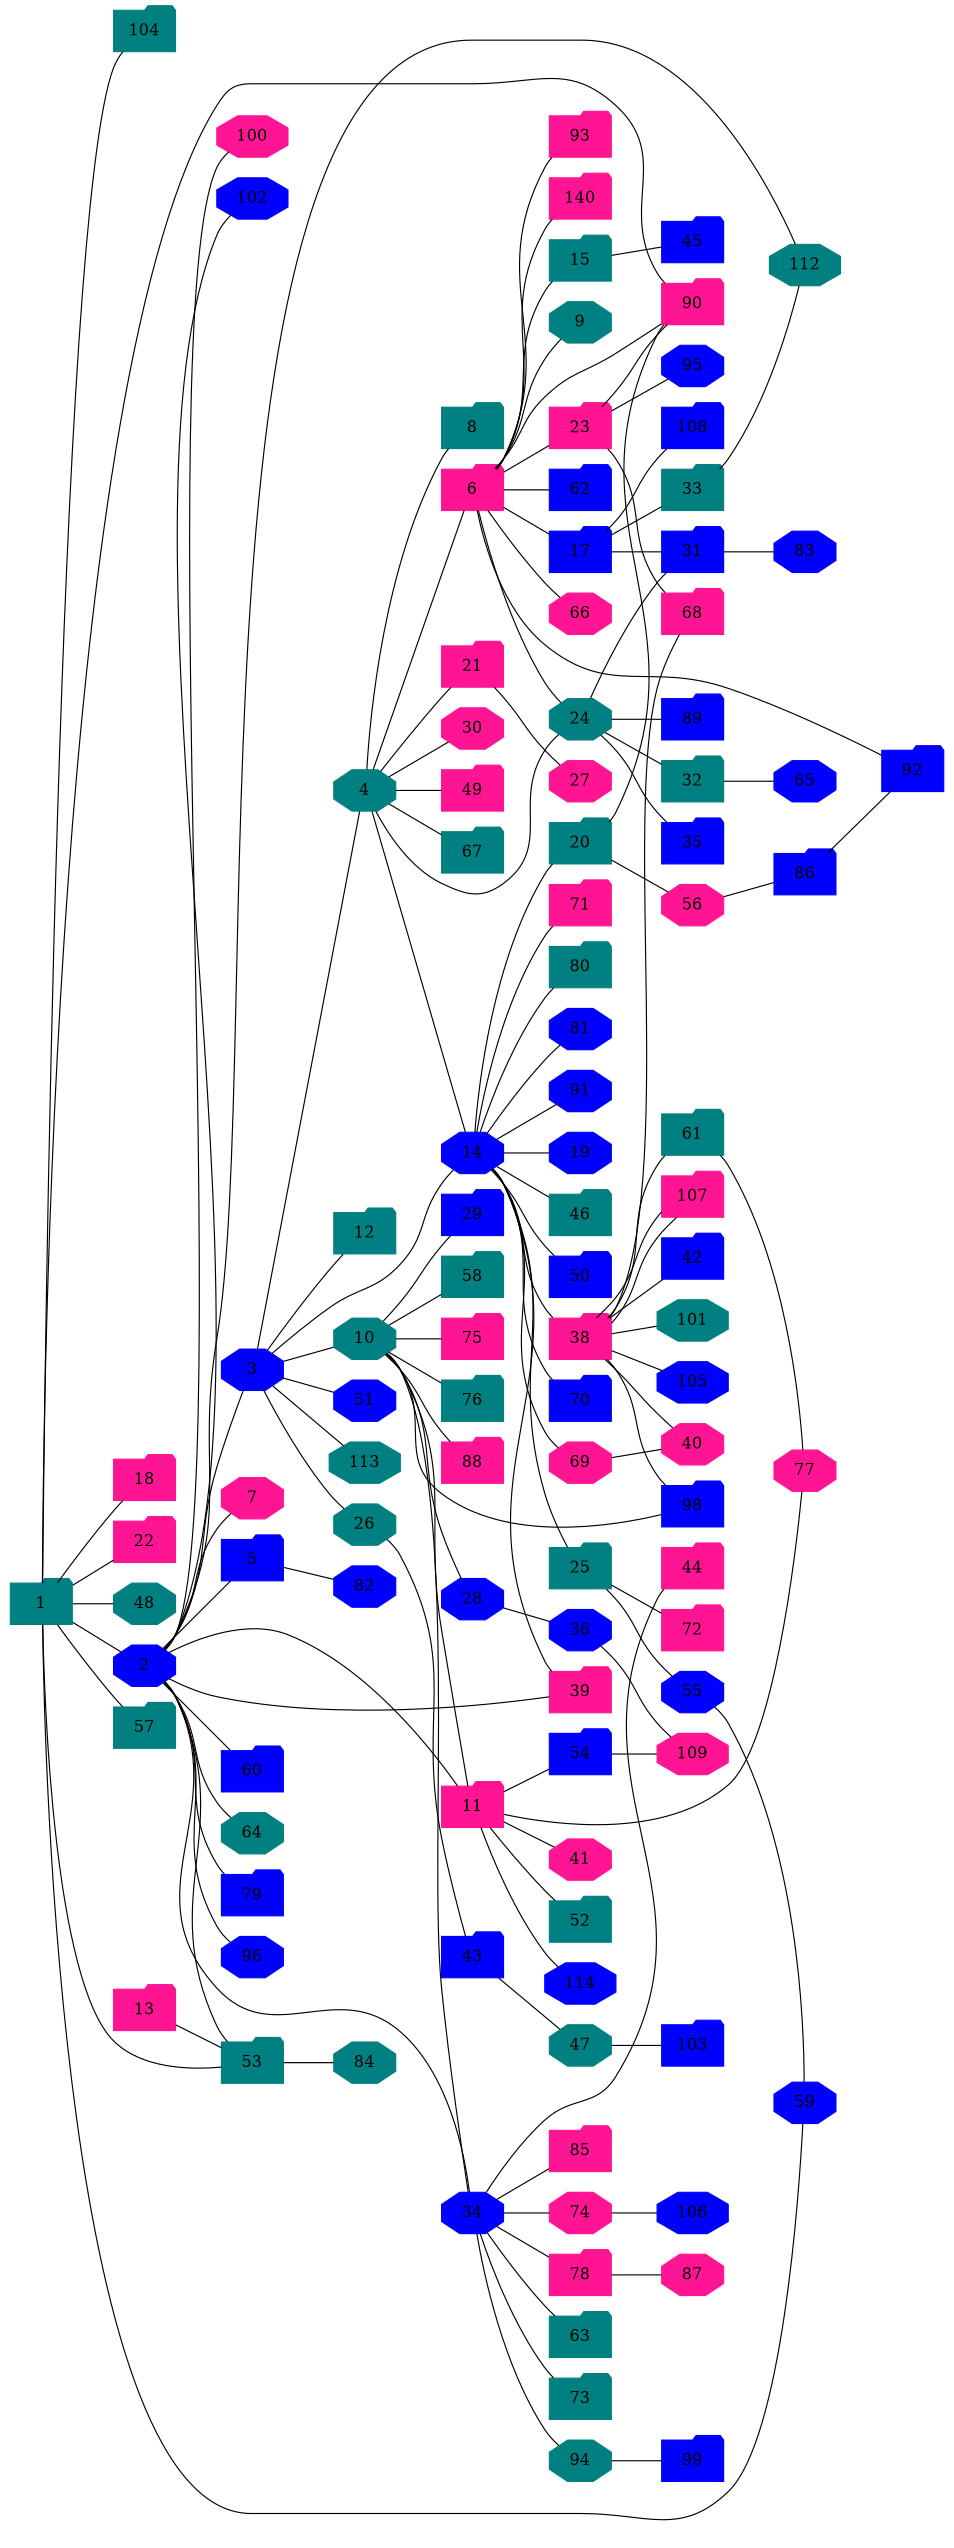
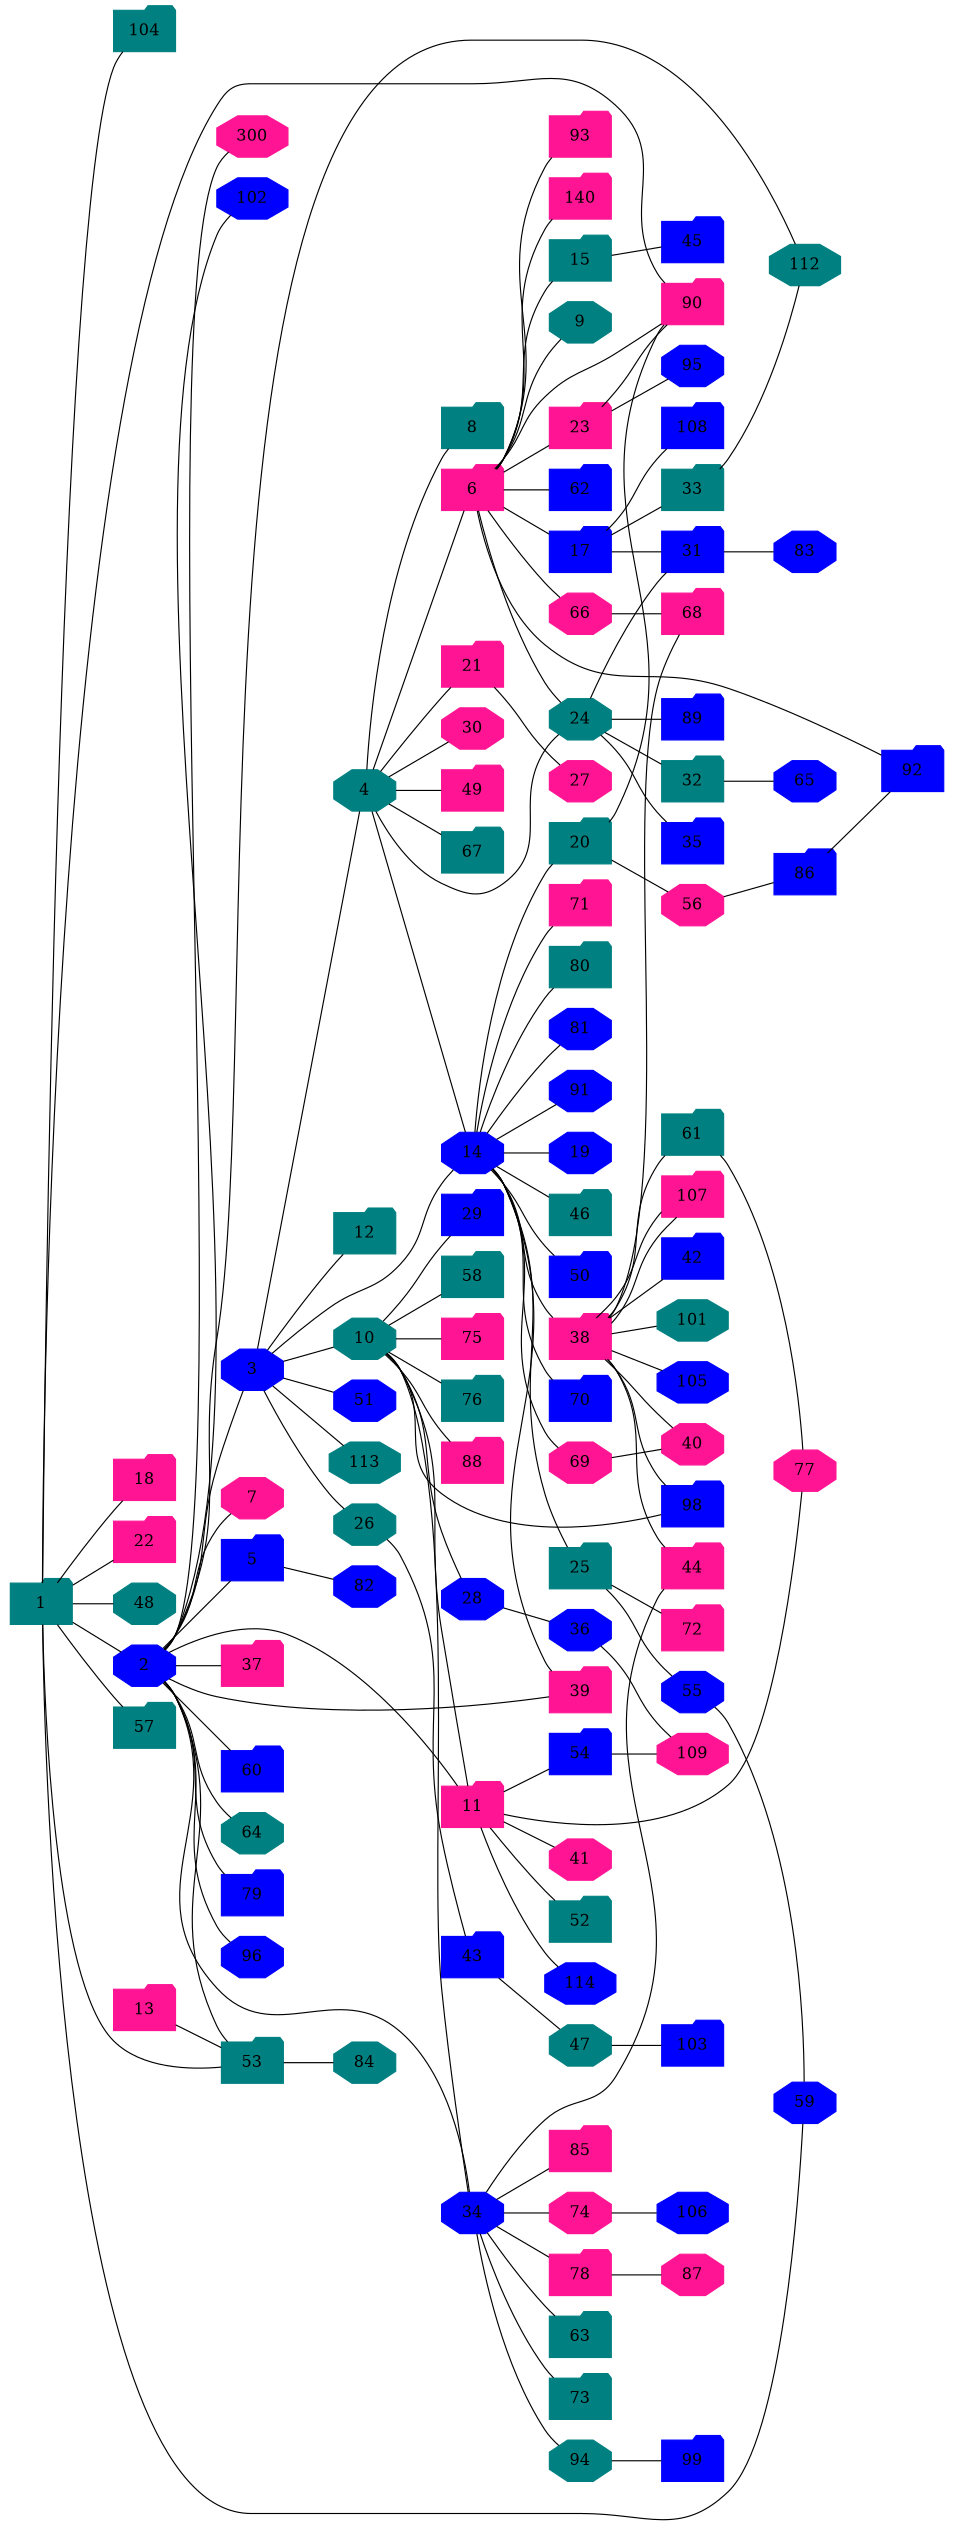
(252, 137) -> (252, 137)
(635, 513) -> (627, 614)
none -> (637, 1464)
none -> (252, 1666)
